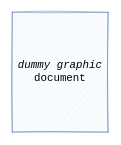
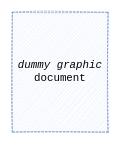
(60, 72) -> (60, 72)
